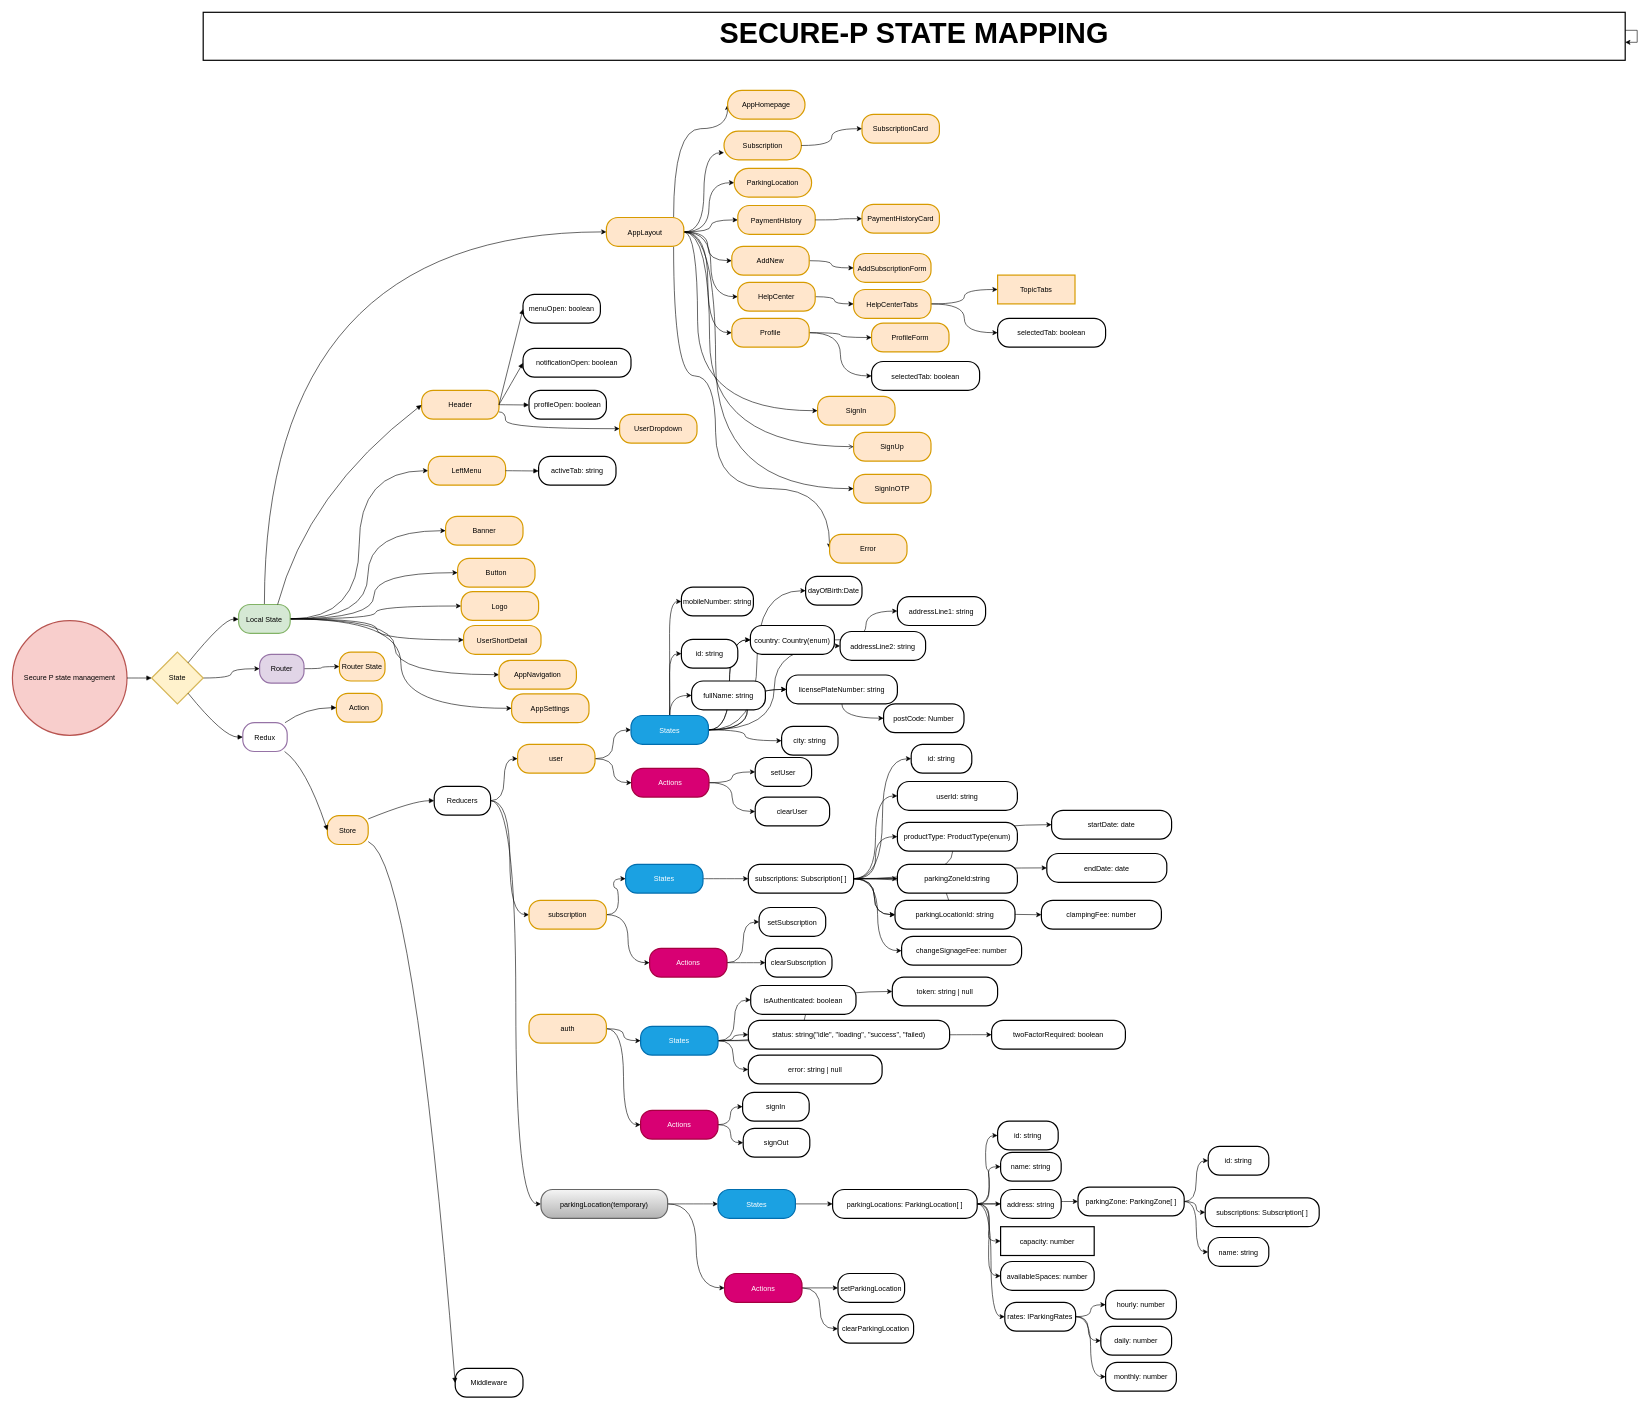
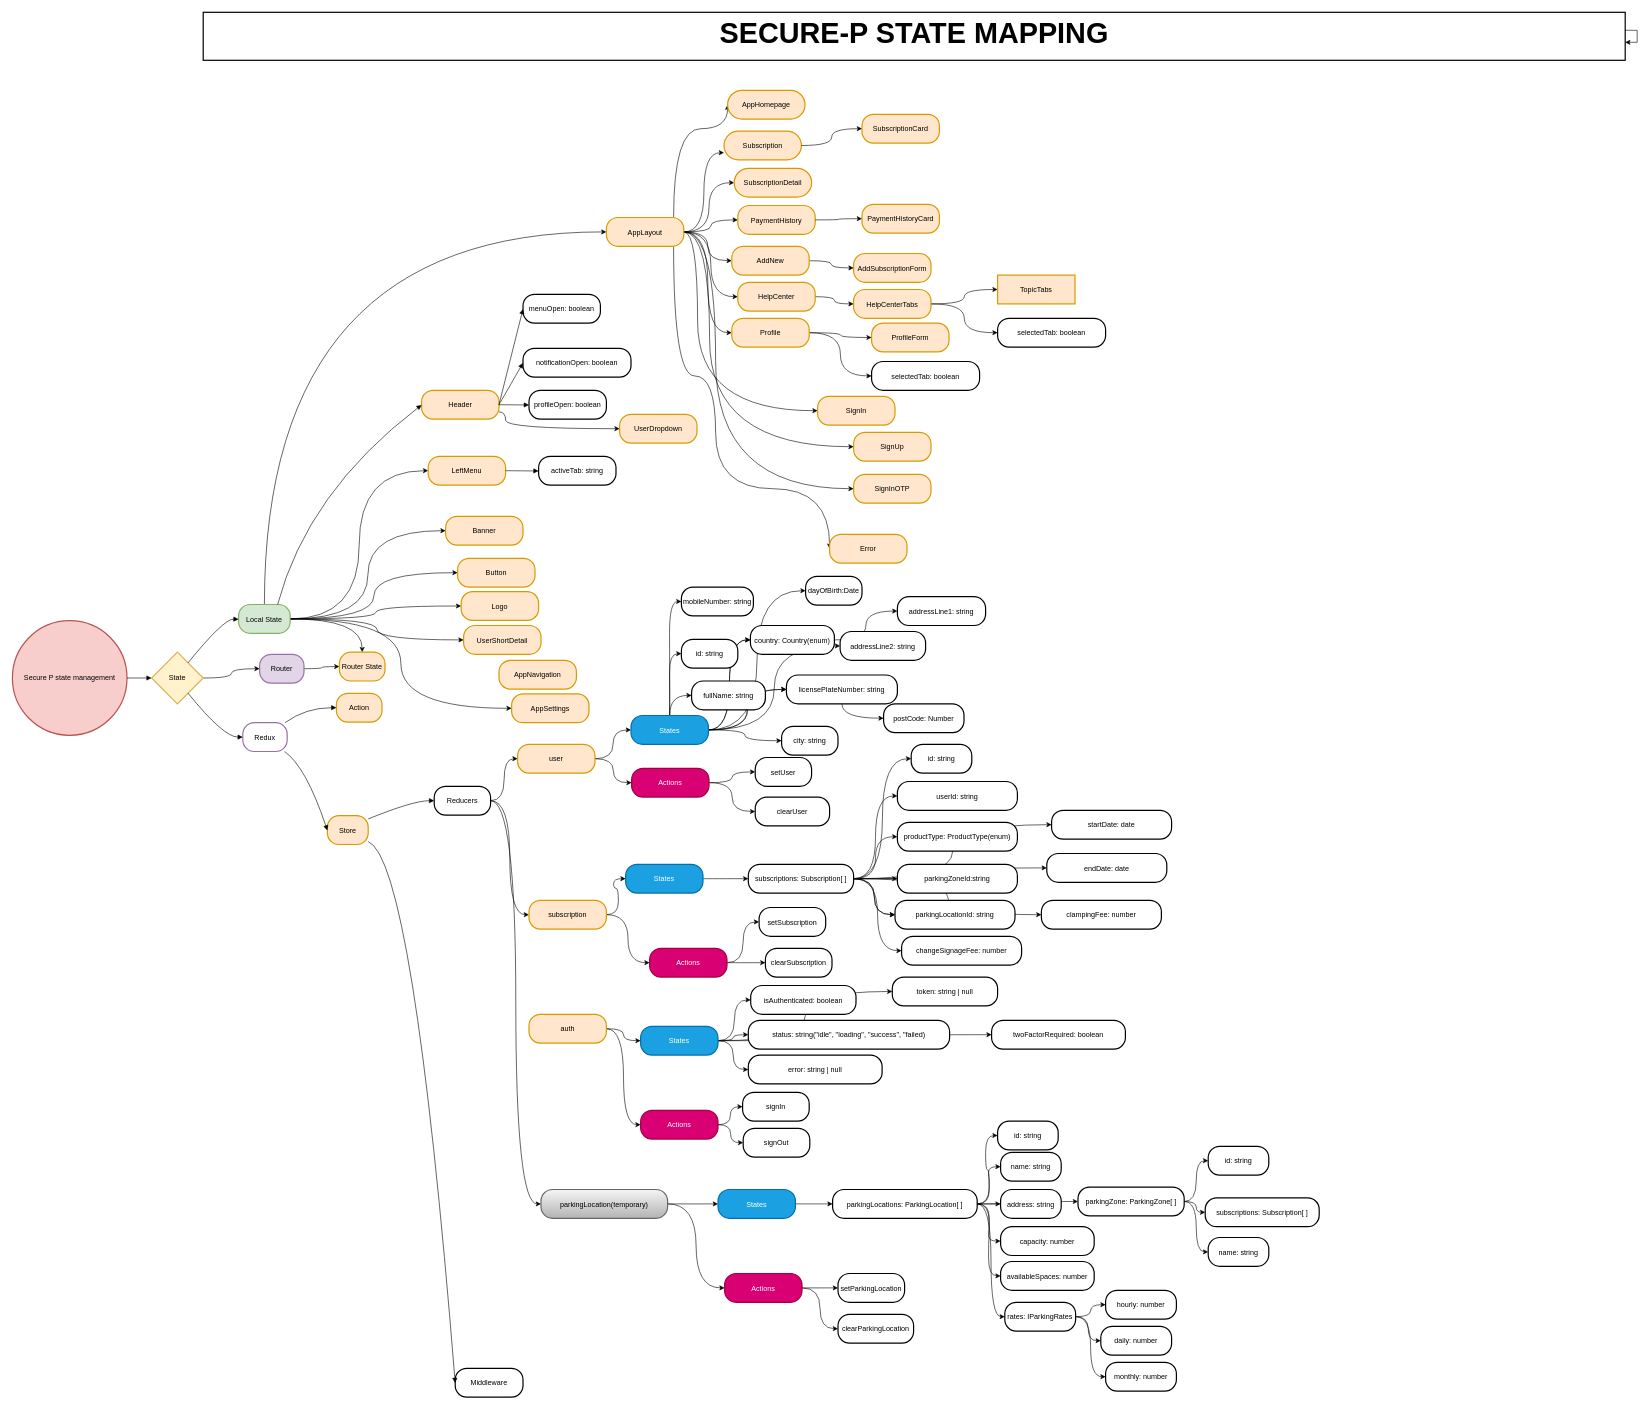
(773, 183) -> (773, 183)
(849, 447) -> (848, 447)
(432, 670) -> (348, 628)
(1047, 1241) -> (1047, 1241)
